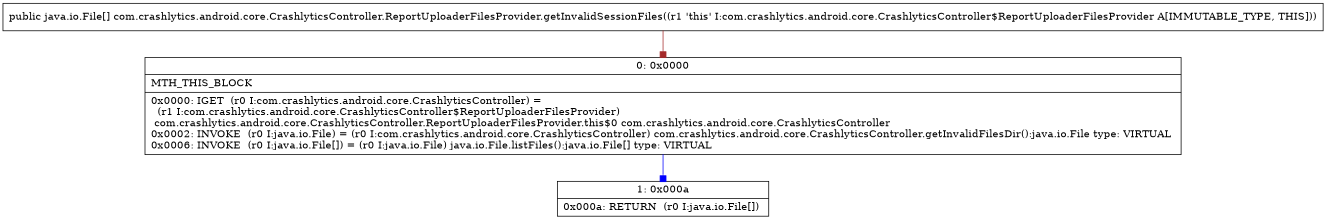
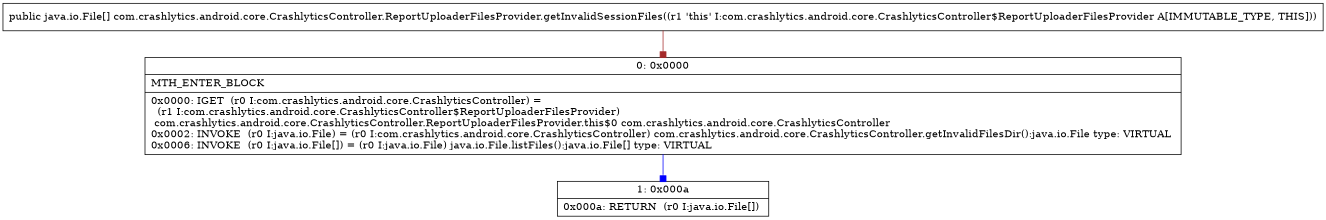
(202, 83) -> (208, 83)
